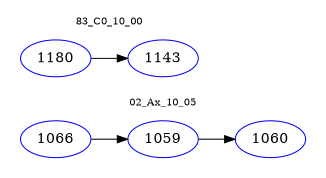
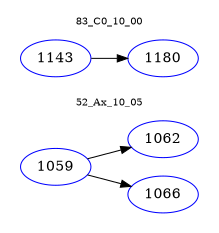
(104, 58) -> (104, 58)
(163, 103) -> (109, 103)
(104, 139) -> (104, 179)
(270, 139) -> (163, 139)
